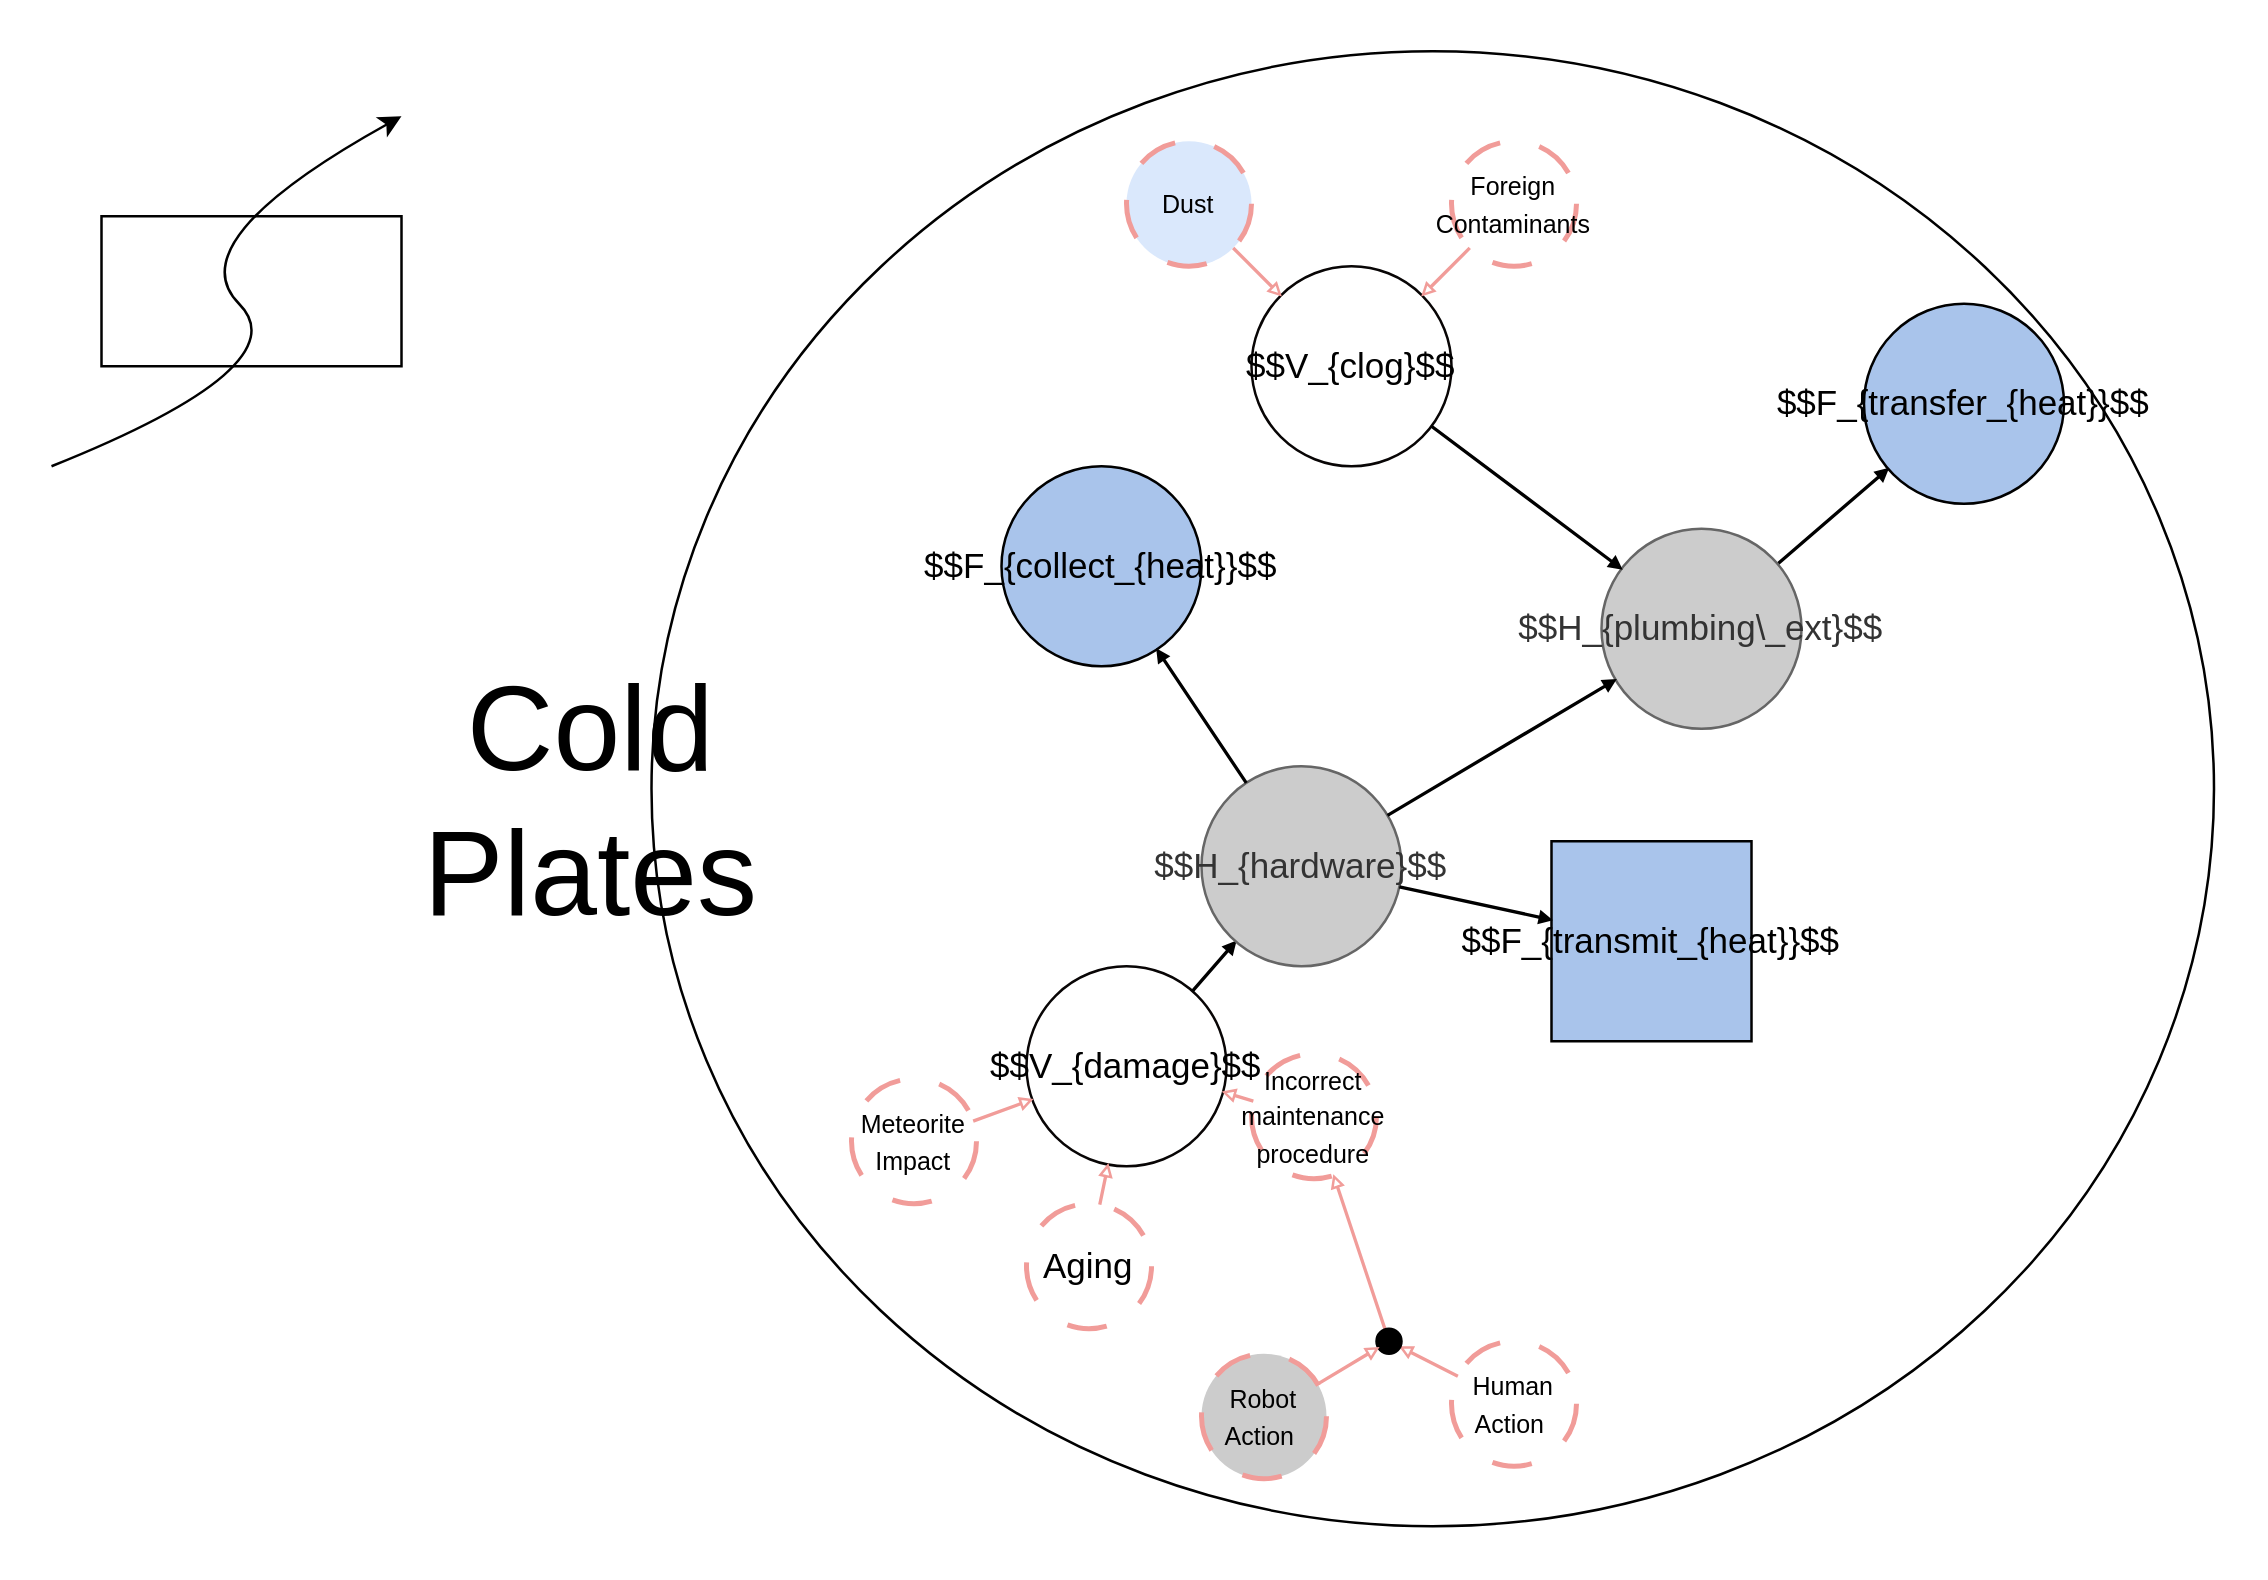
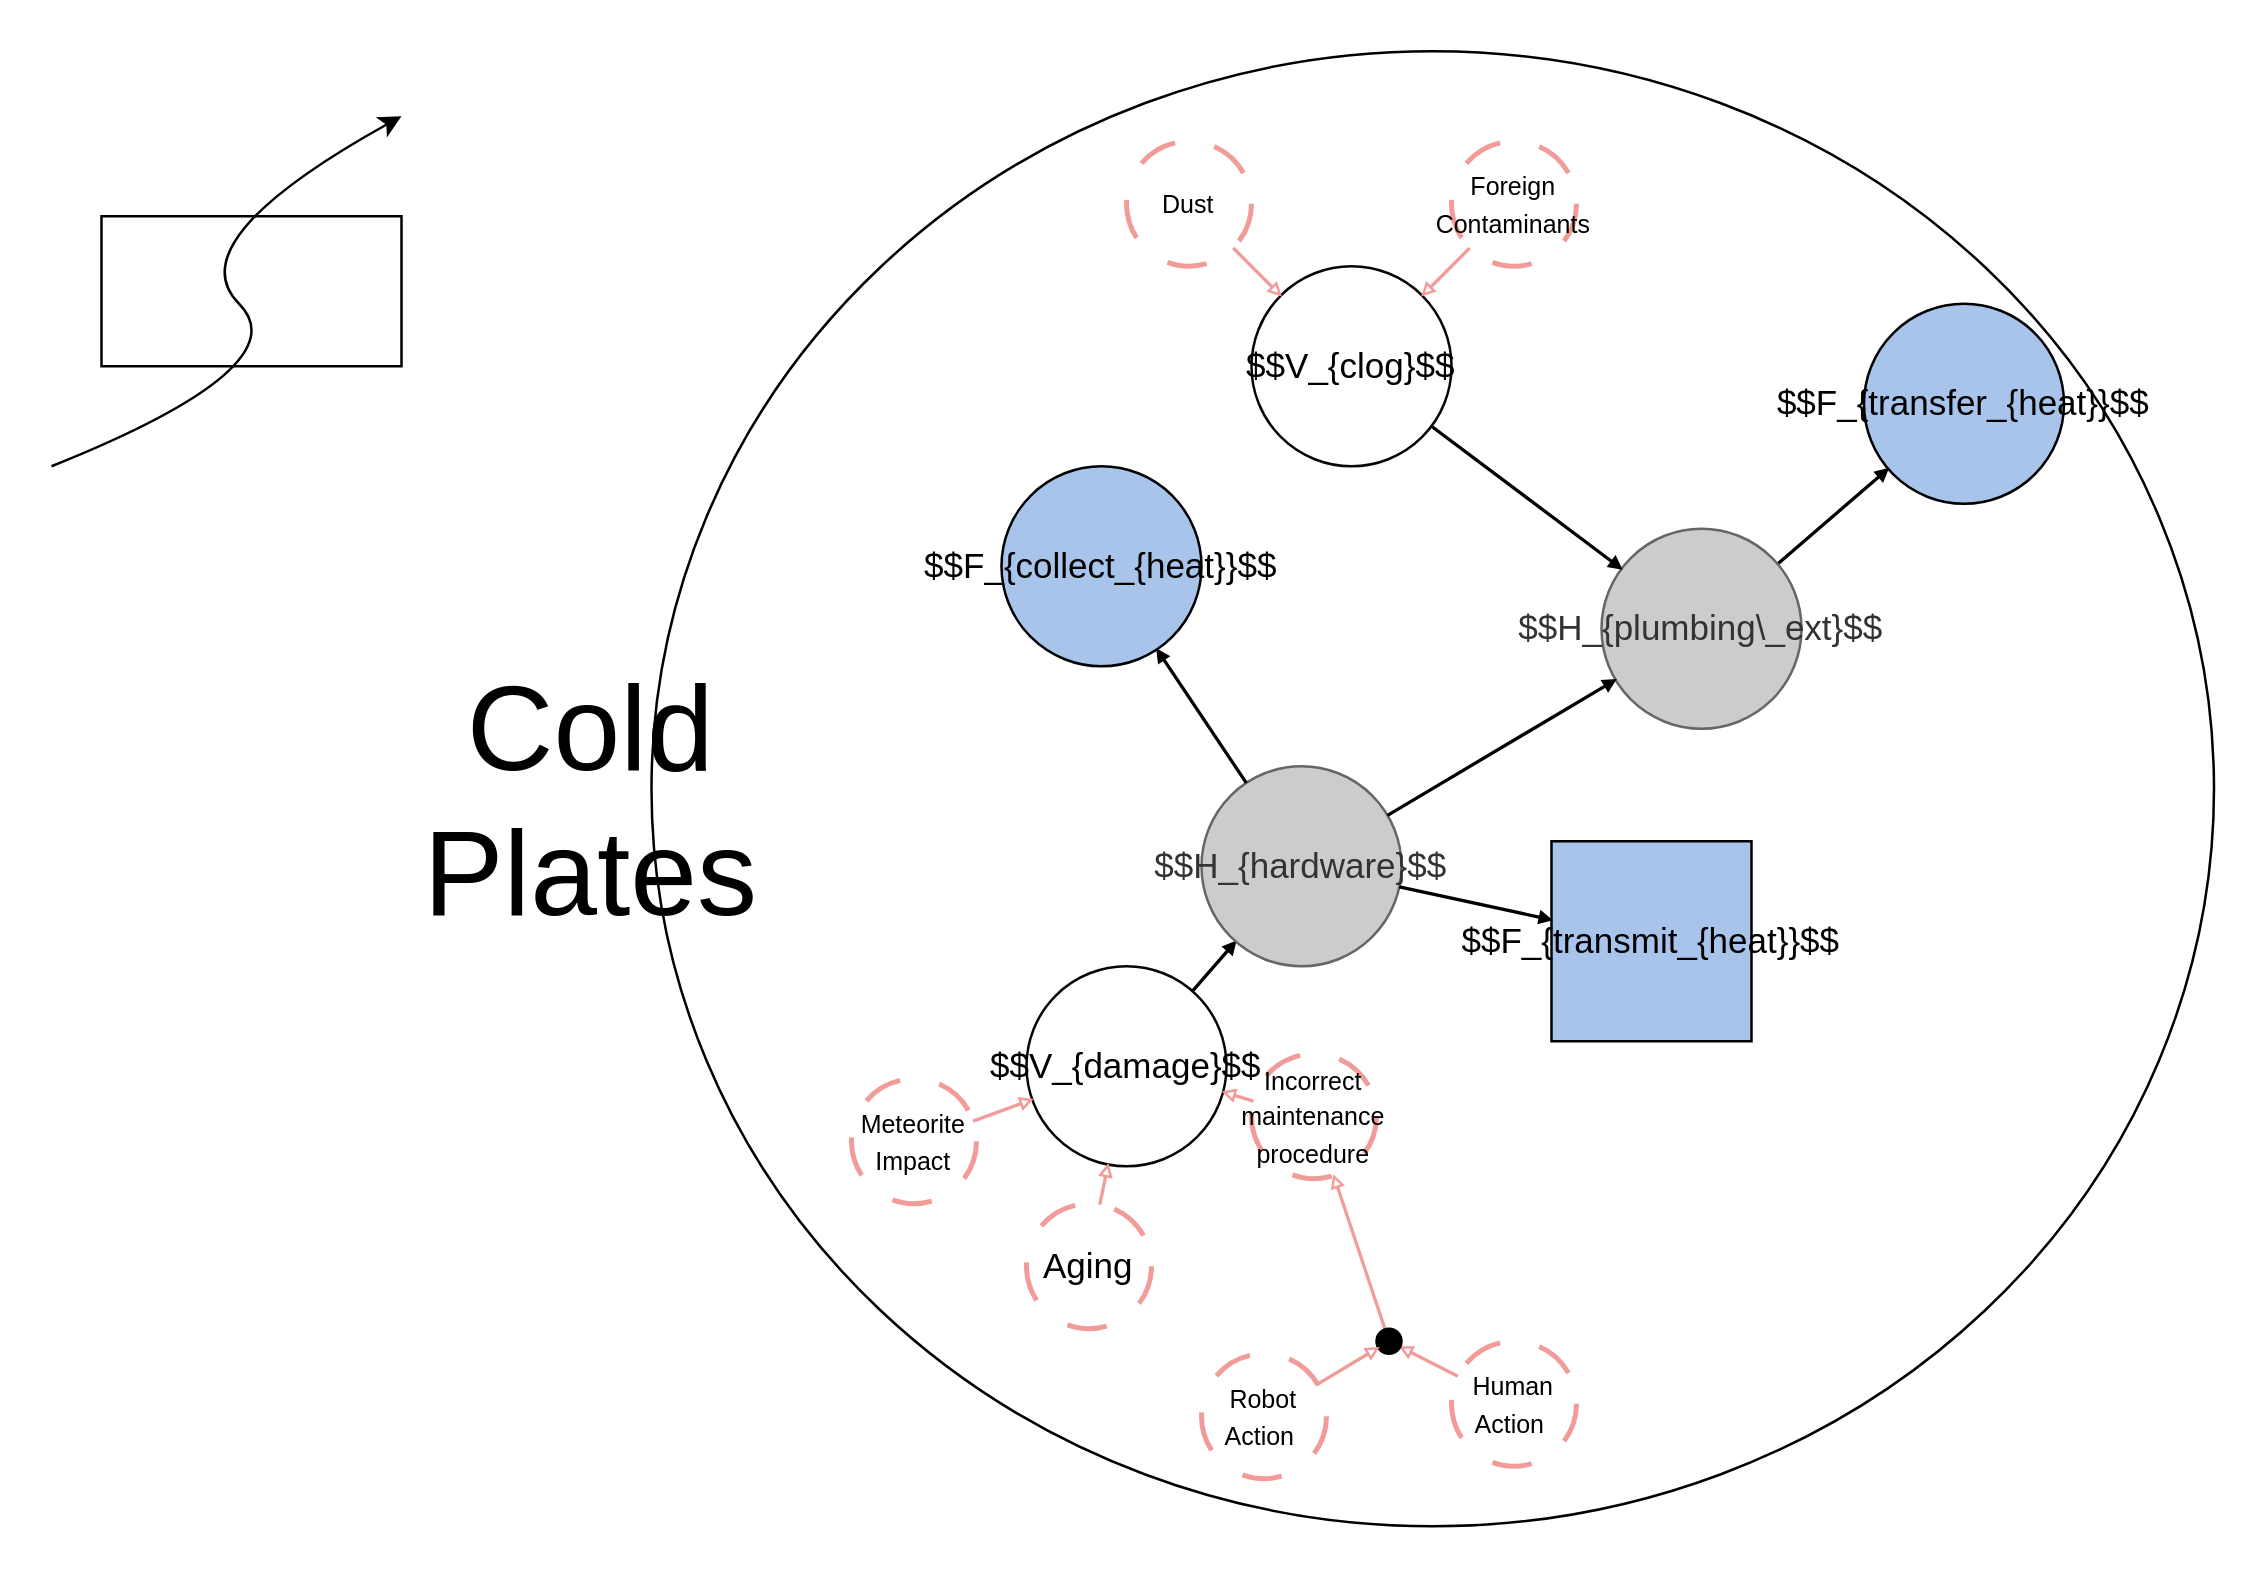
(1189, 204) -> (1189, 204)
(1264, 1416) -> (1264, 1416)
